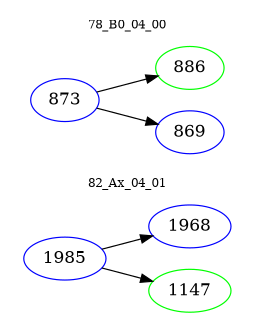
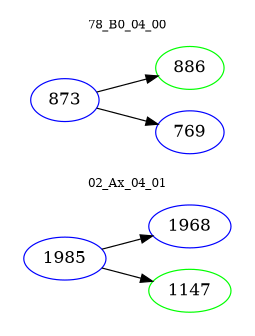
(190, 132) -> (190, 132)
(127, 184) -> (127, 184)
